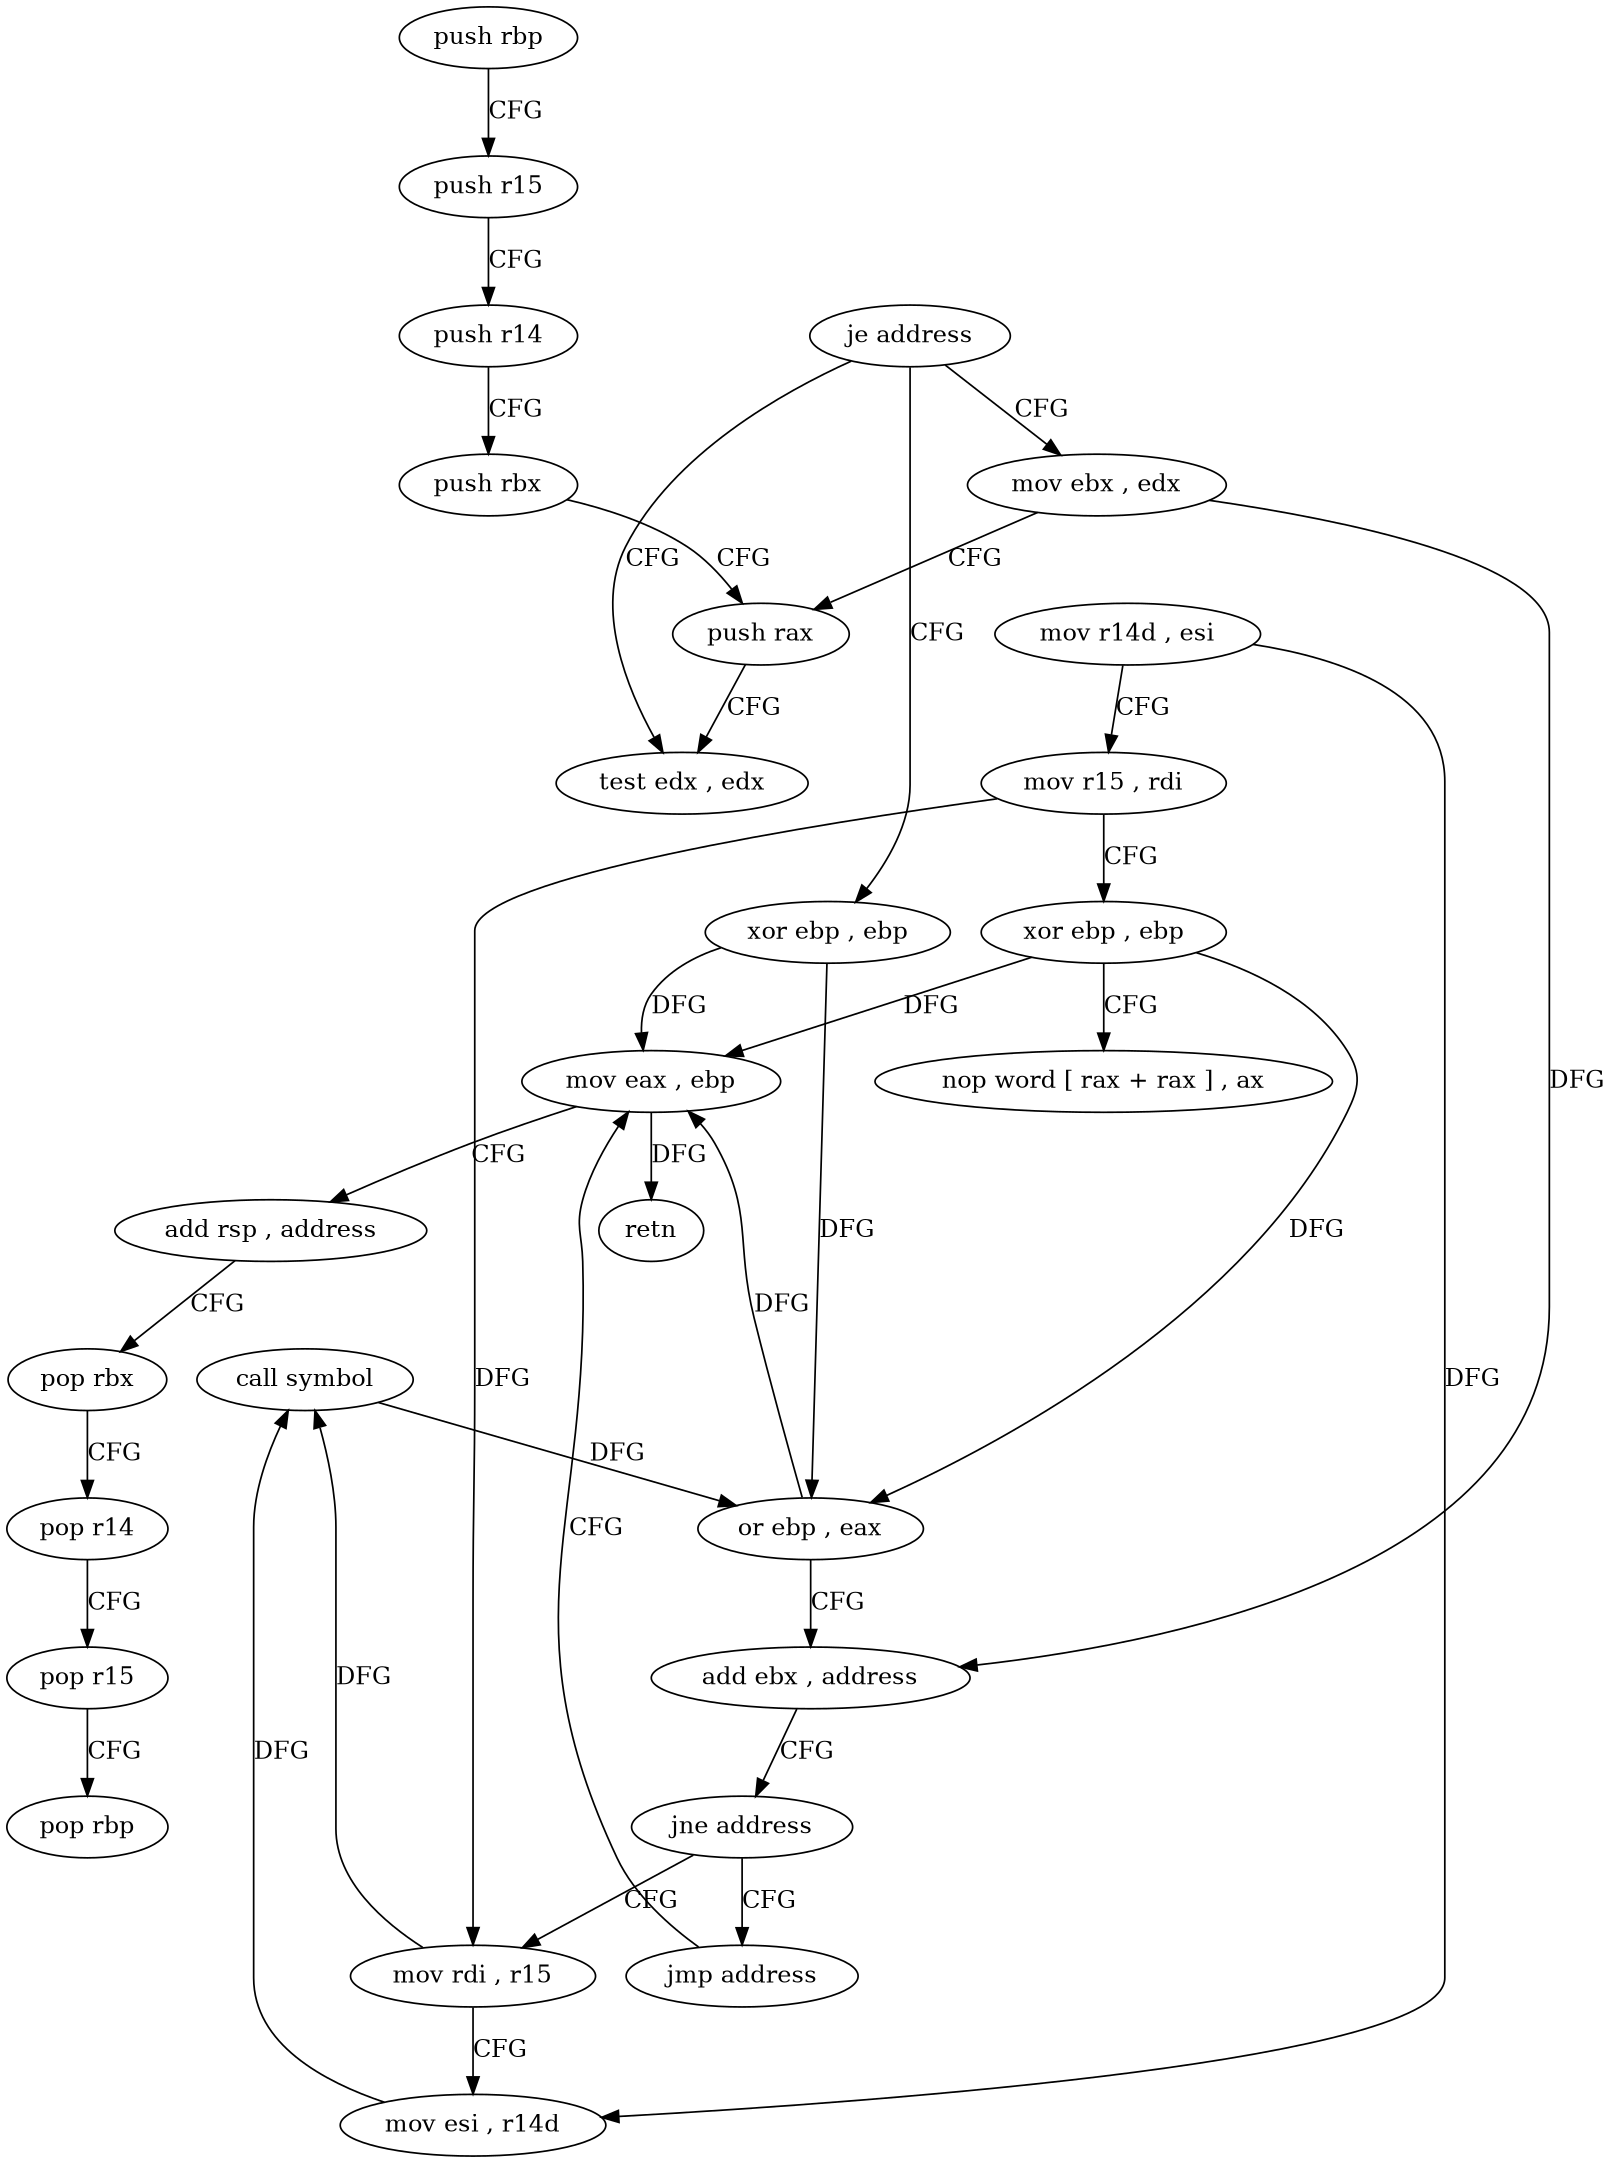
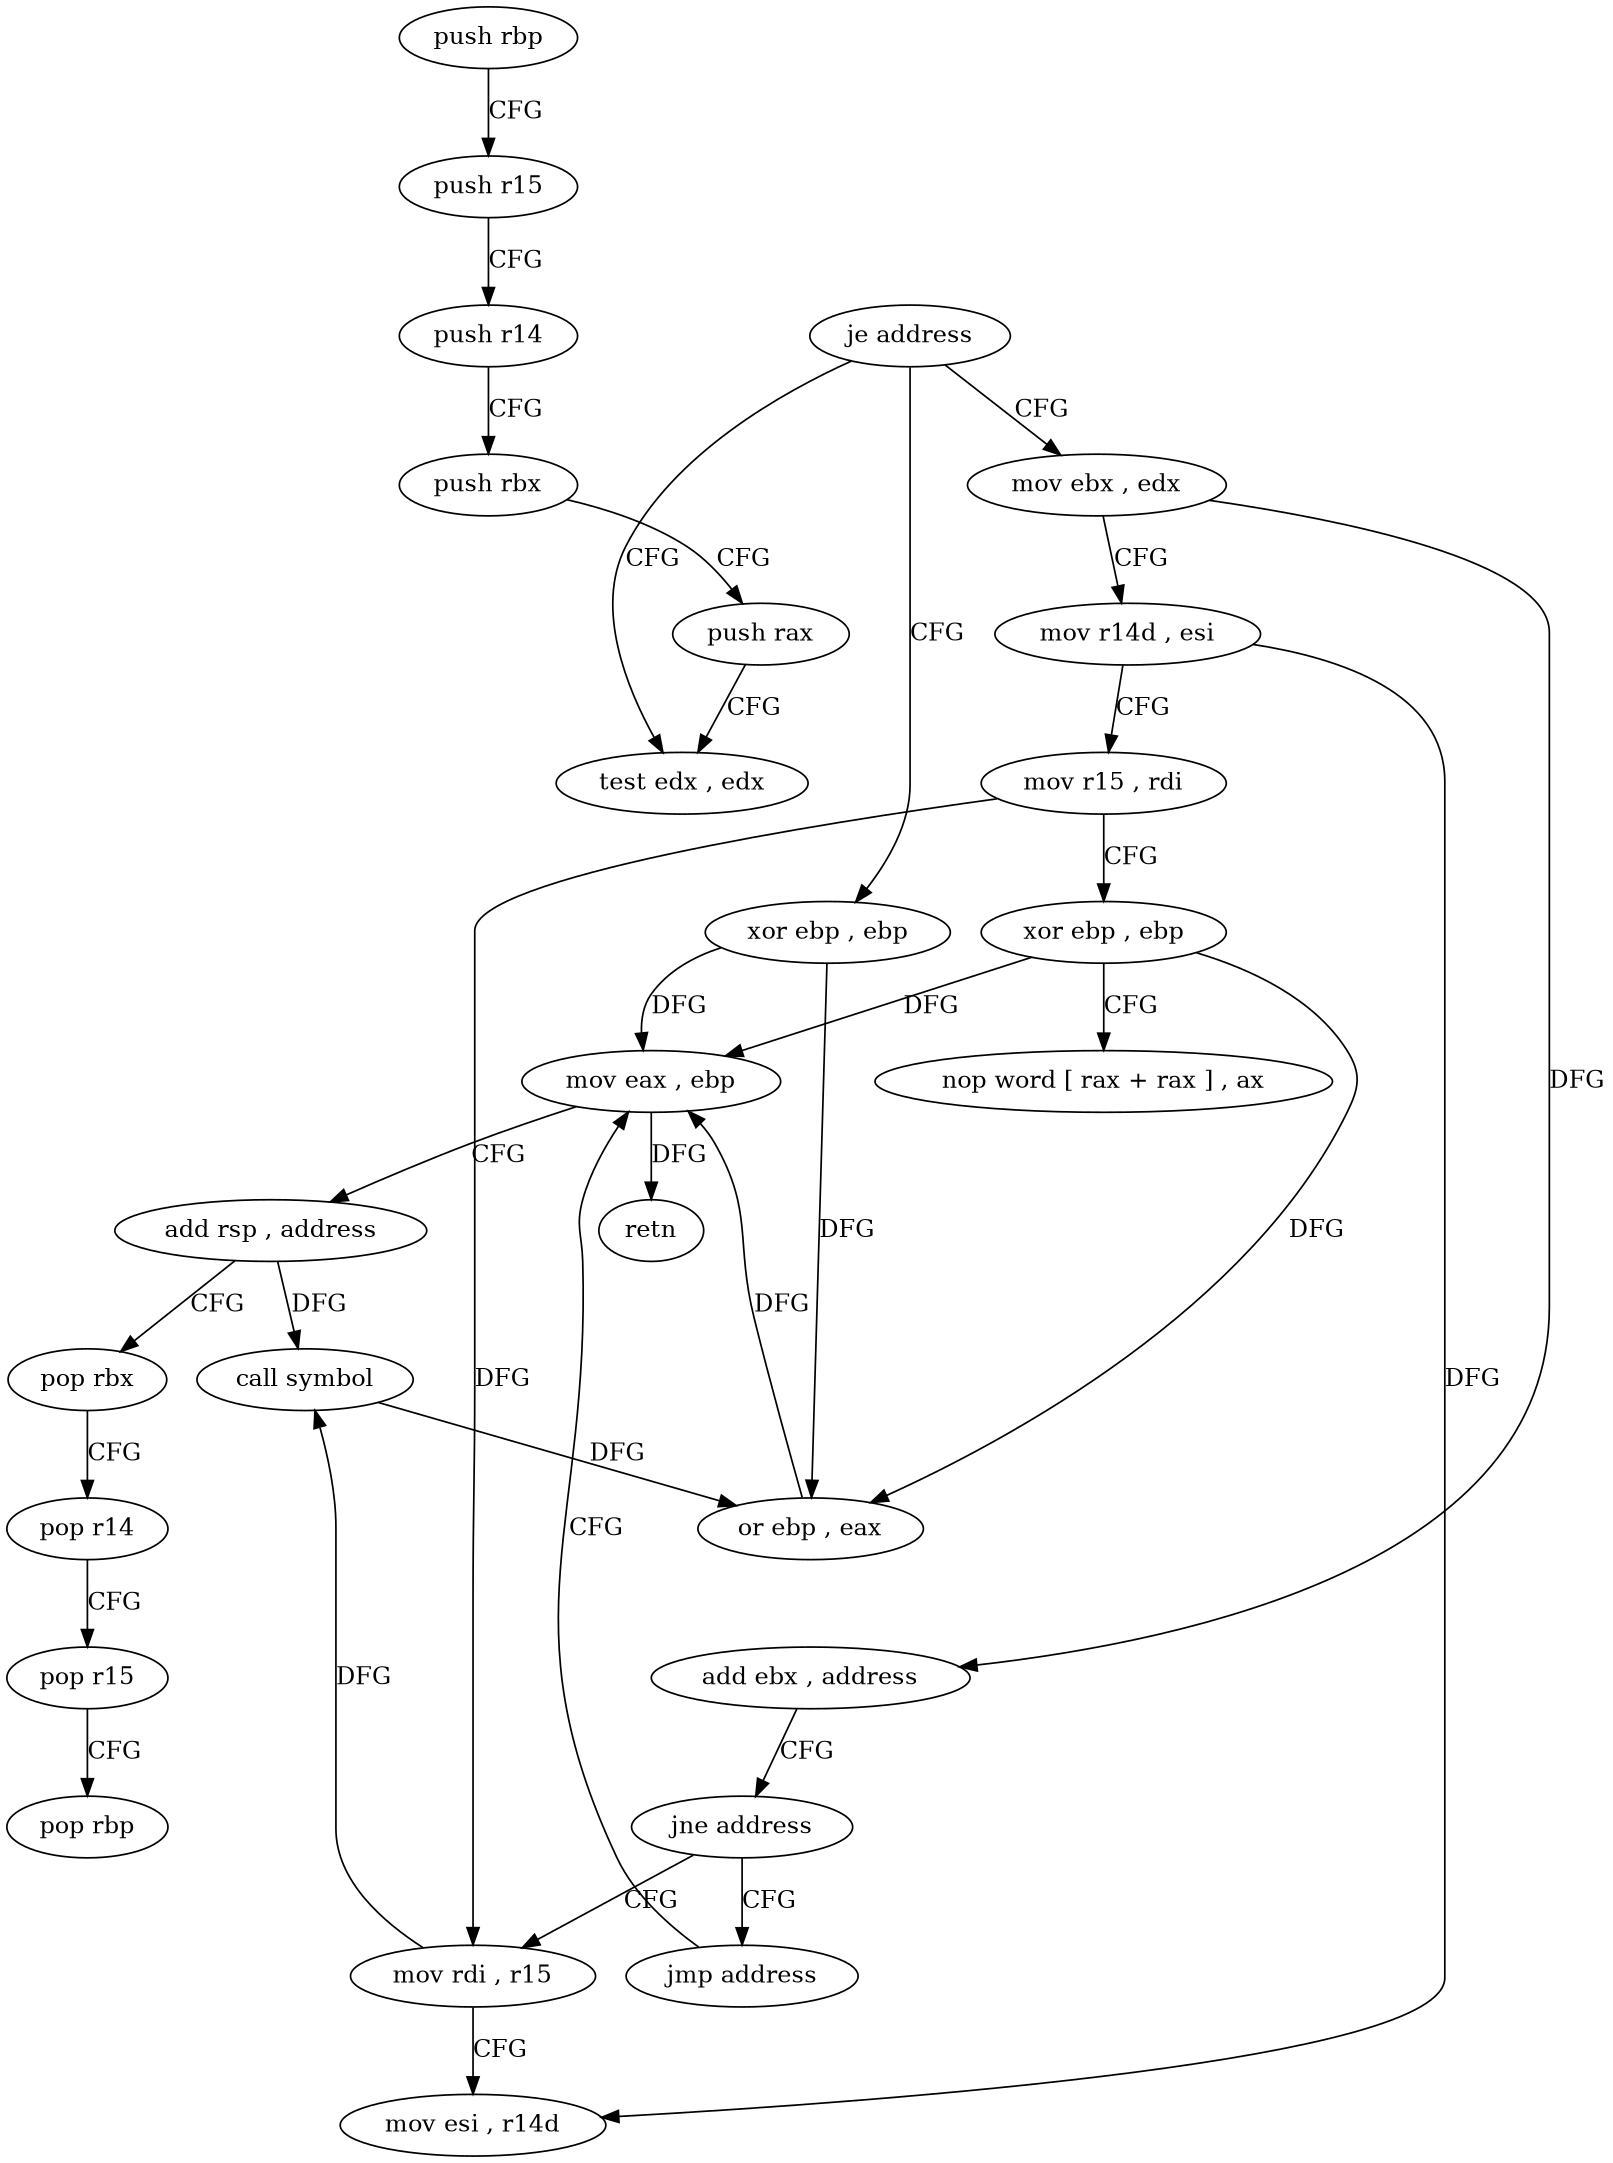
(934, 557) -> (1110, 551)
(811, 1595) -> none
(254, 1796) -> (286, 1297)
